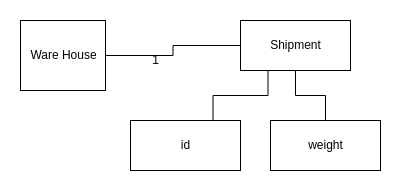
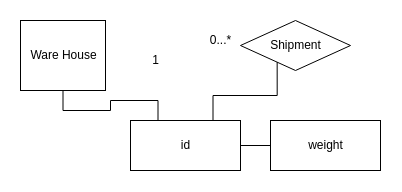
none -> (221, 41)
(296, 46) -> (296, 46)
(173, 51) -> none
(311, 96) -> (256, 146)
none -> (111, 106)
